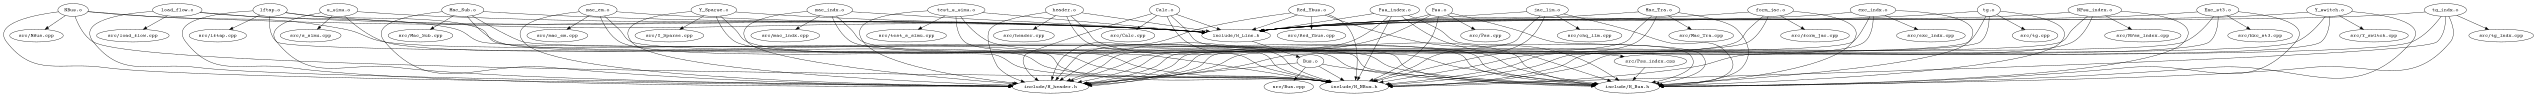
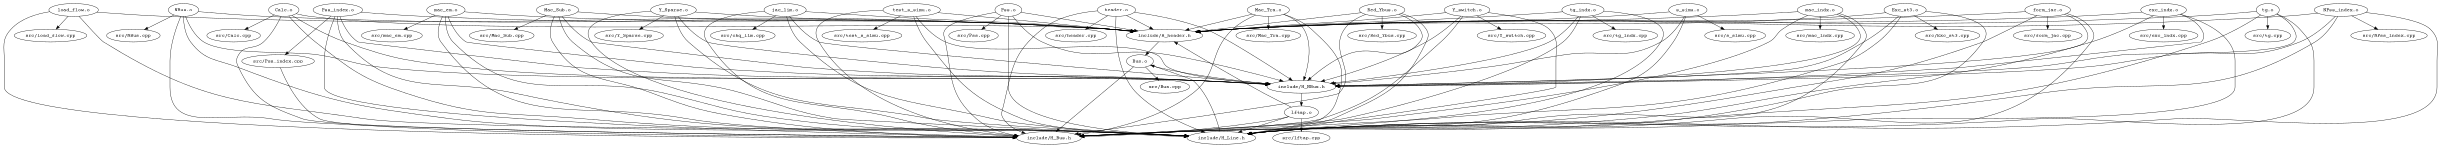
(1005, 59) -> (1301, 98)
(1192, 73) -> (1153, 47)
